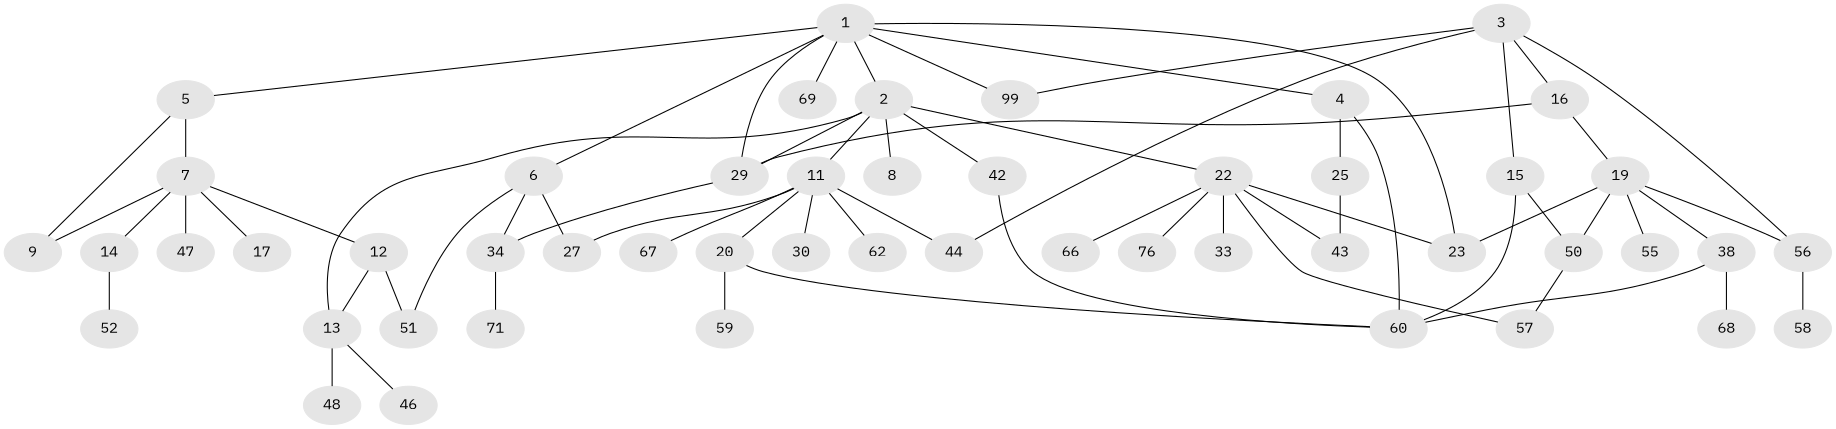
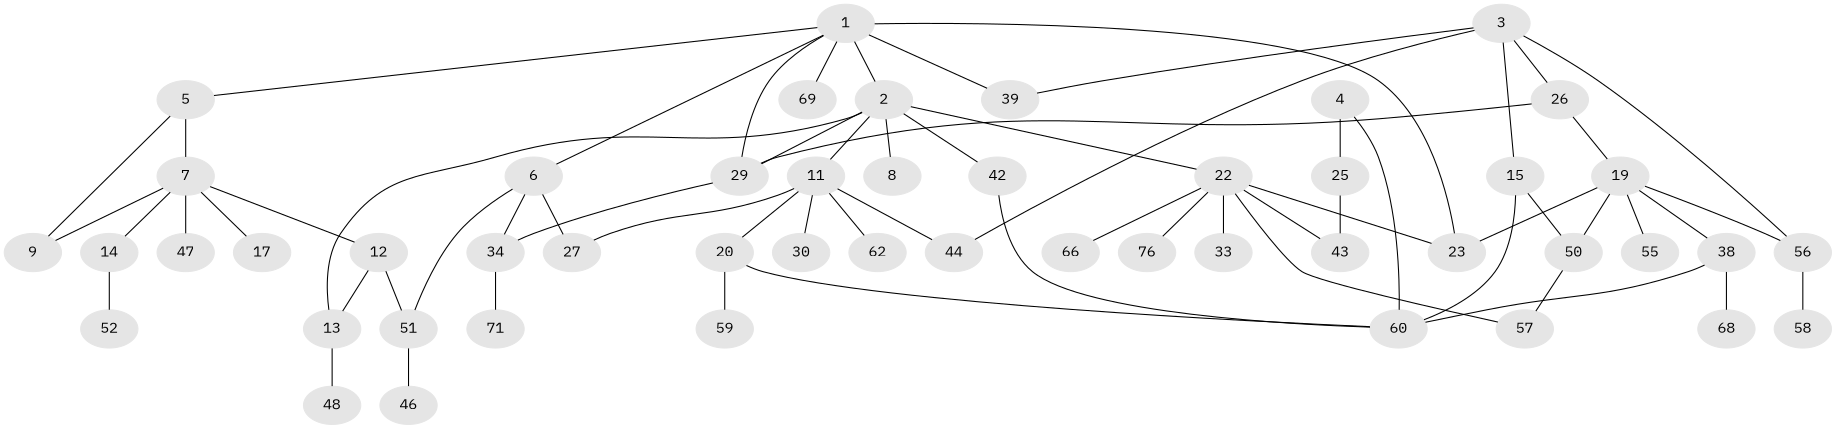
(1093, 62) -> none
(1010, 100) -> (1010, 100)
(1560, 100) -> (1560, 100)
(648, 253) -> none
(370, 367) -> (409, 367)
